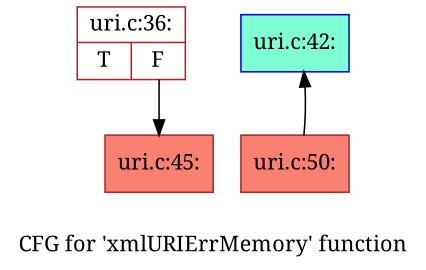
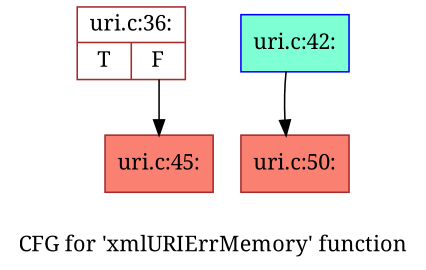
(305, 111) -> (285, 96)
